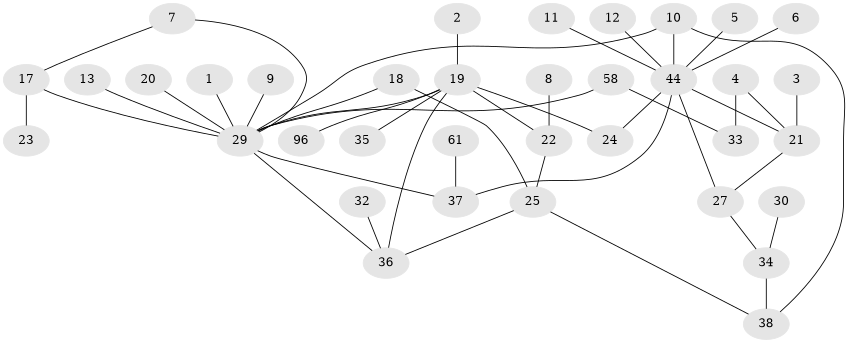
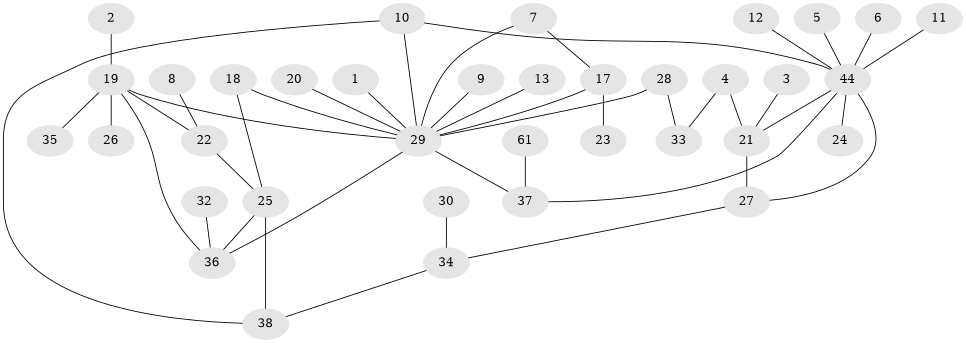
(611, 80) -> (664, 80)
(541, 110) -> none
(301, 141) -> (111, 141)
